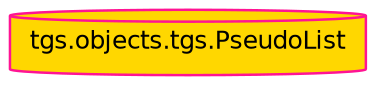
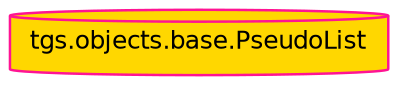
(188, 42) -> (199, 42)
